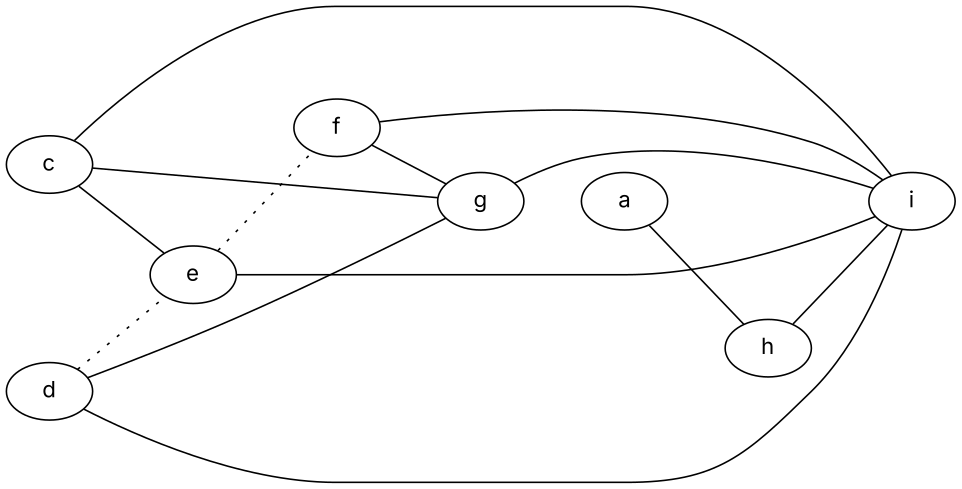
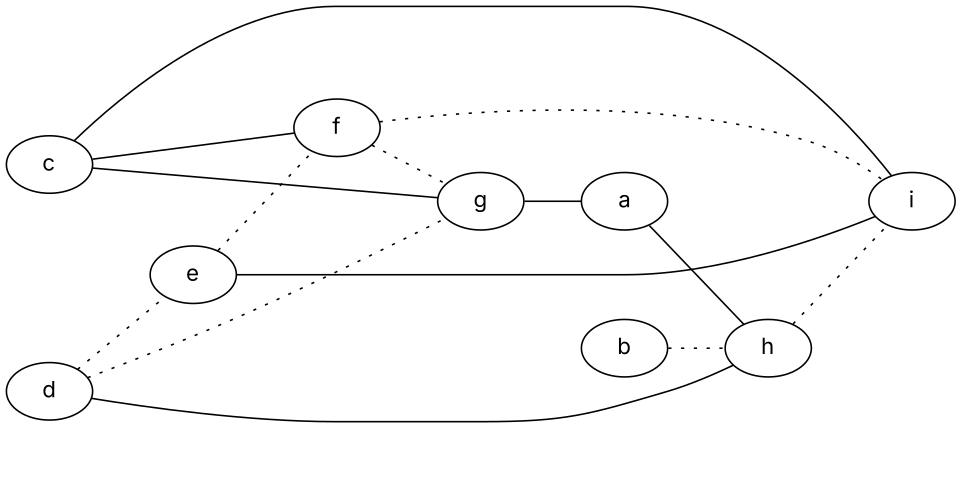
(637, 113) -> (637, 113)
(693, 152) -> (553, 201)
(409, 165) -> (409, 165)
(121, 220) -> (193, 146)
(840, 274) -> (840, 274)
(269, 303) -> (269, 303)
none -> (625, 348)
(549, 482) -> (416, 422)
